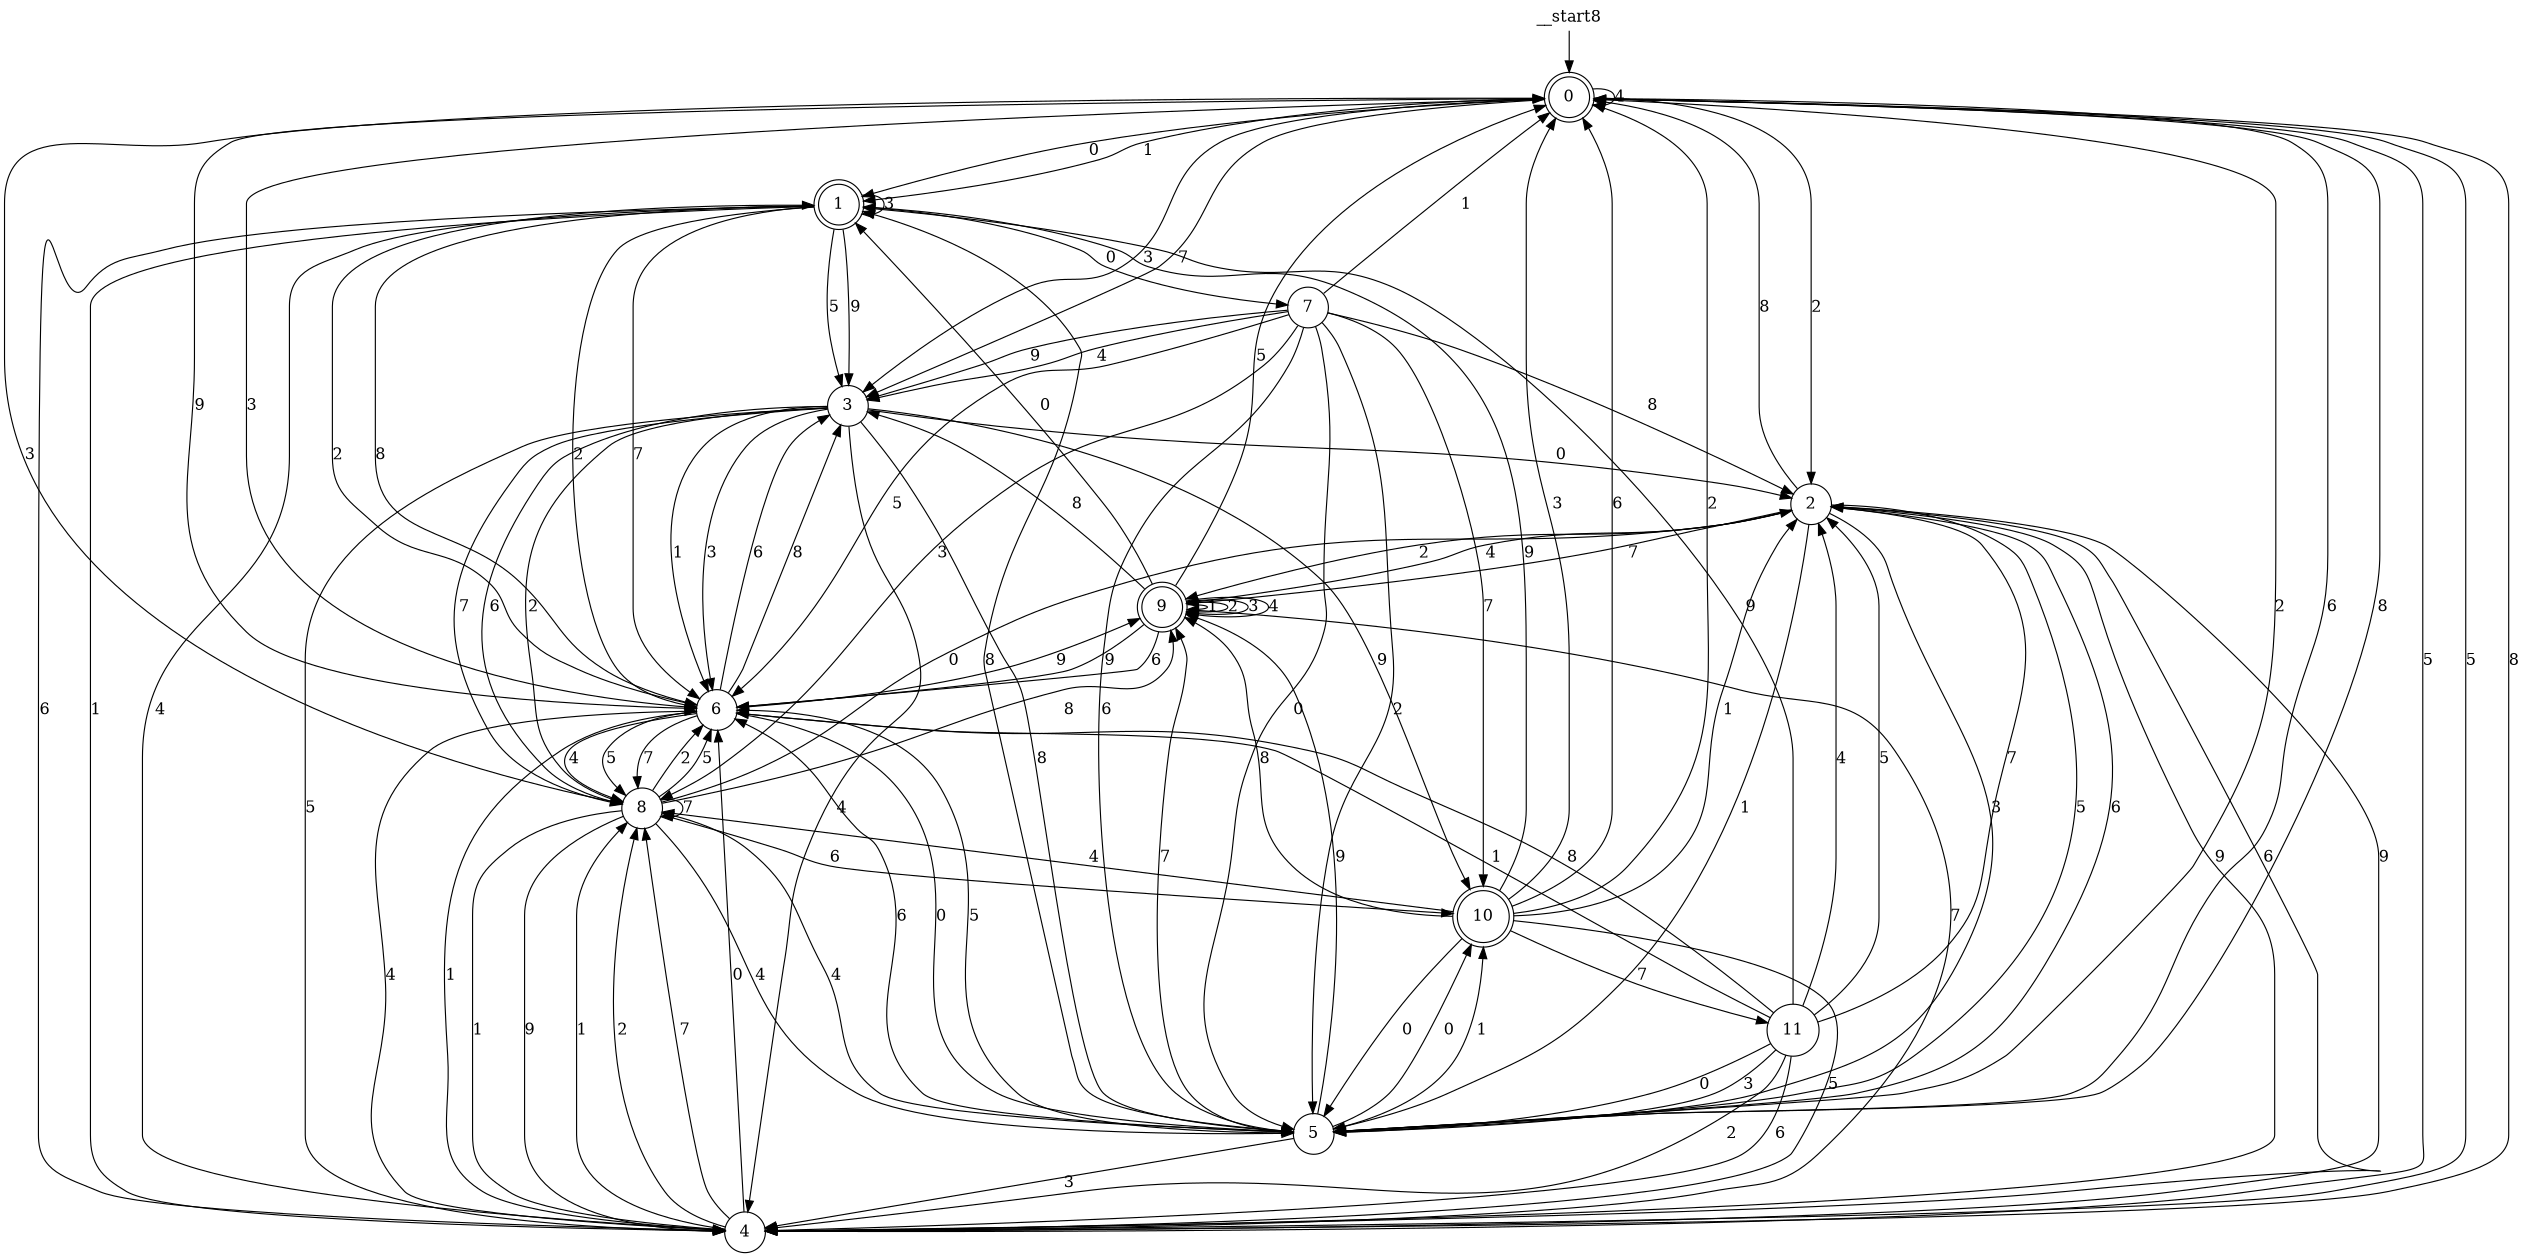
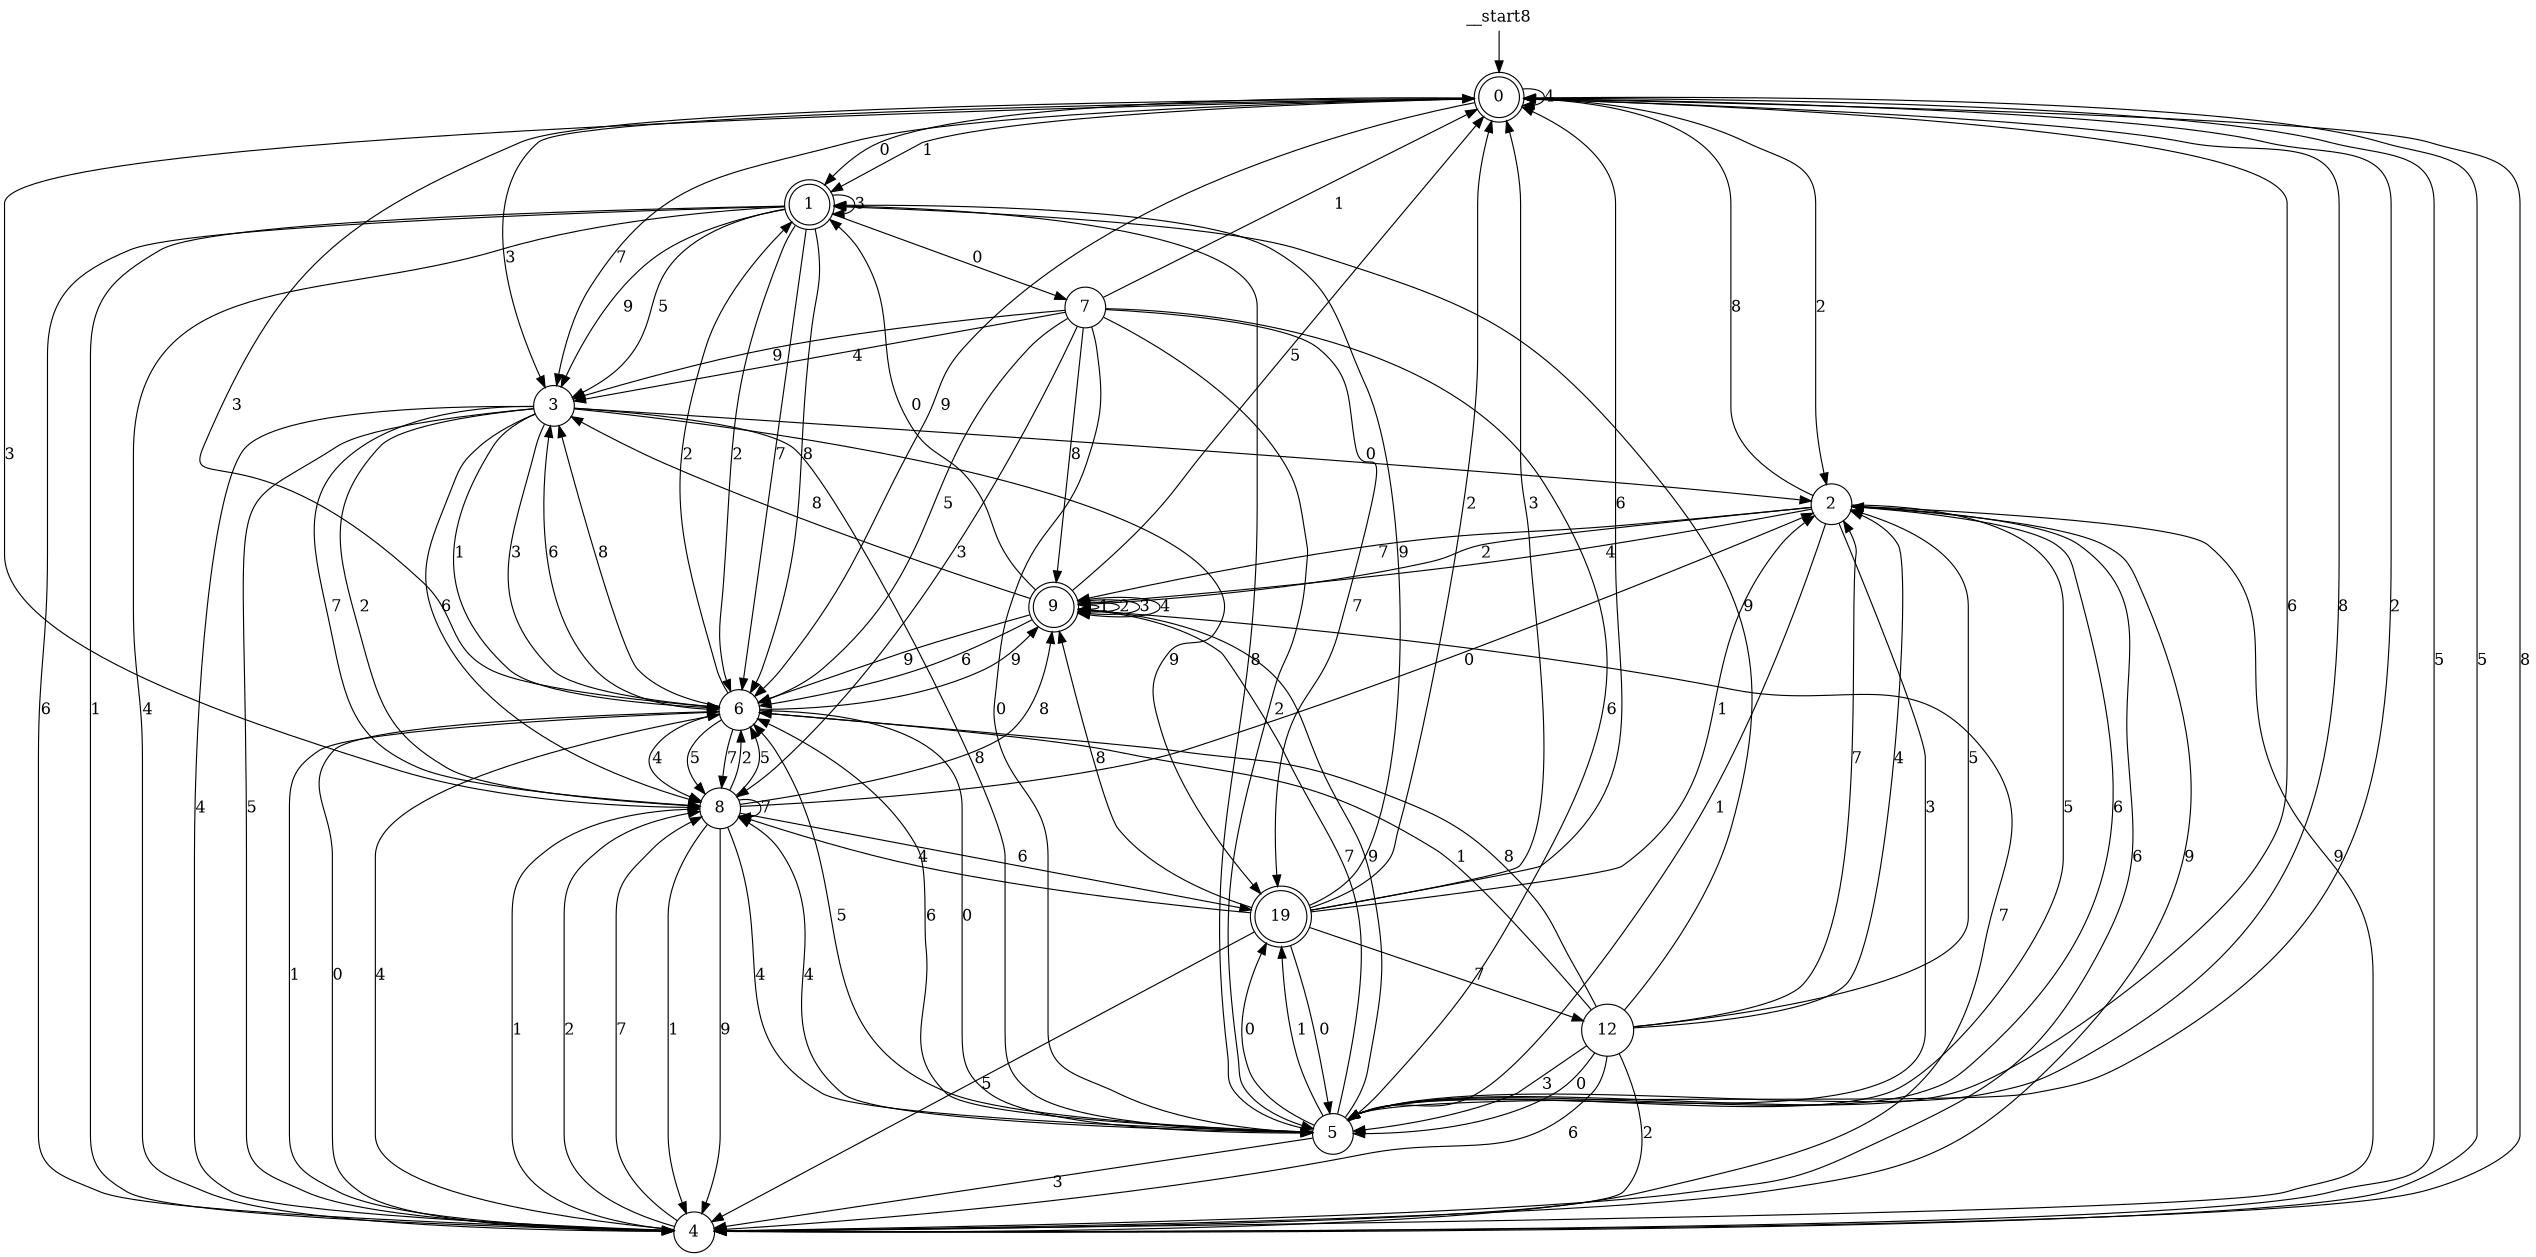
(1560, 388) -> (1070, 450)
(1483, 917) -> (1281, 917)
(1793, 1030) -> (1608, 1030)
